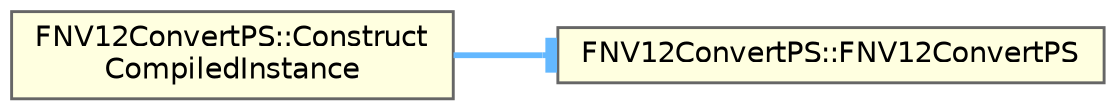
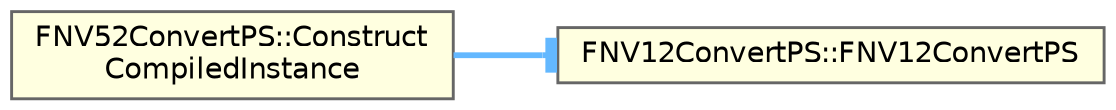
(232, 55) -> (232, 55)
